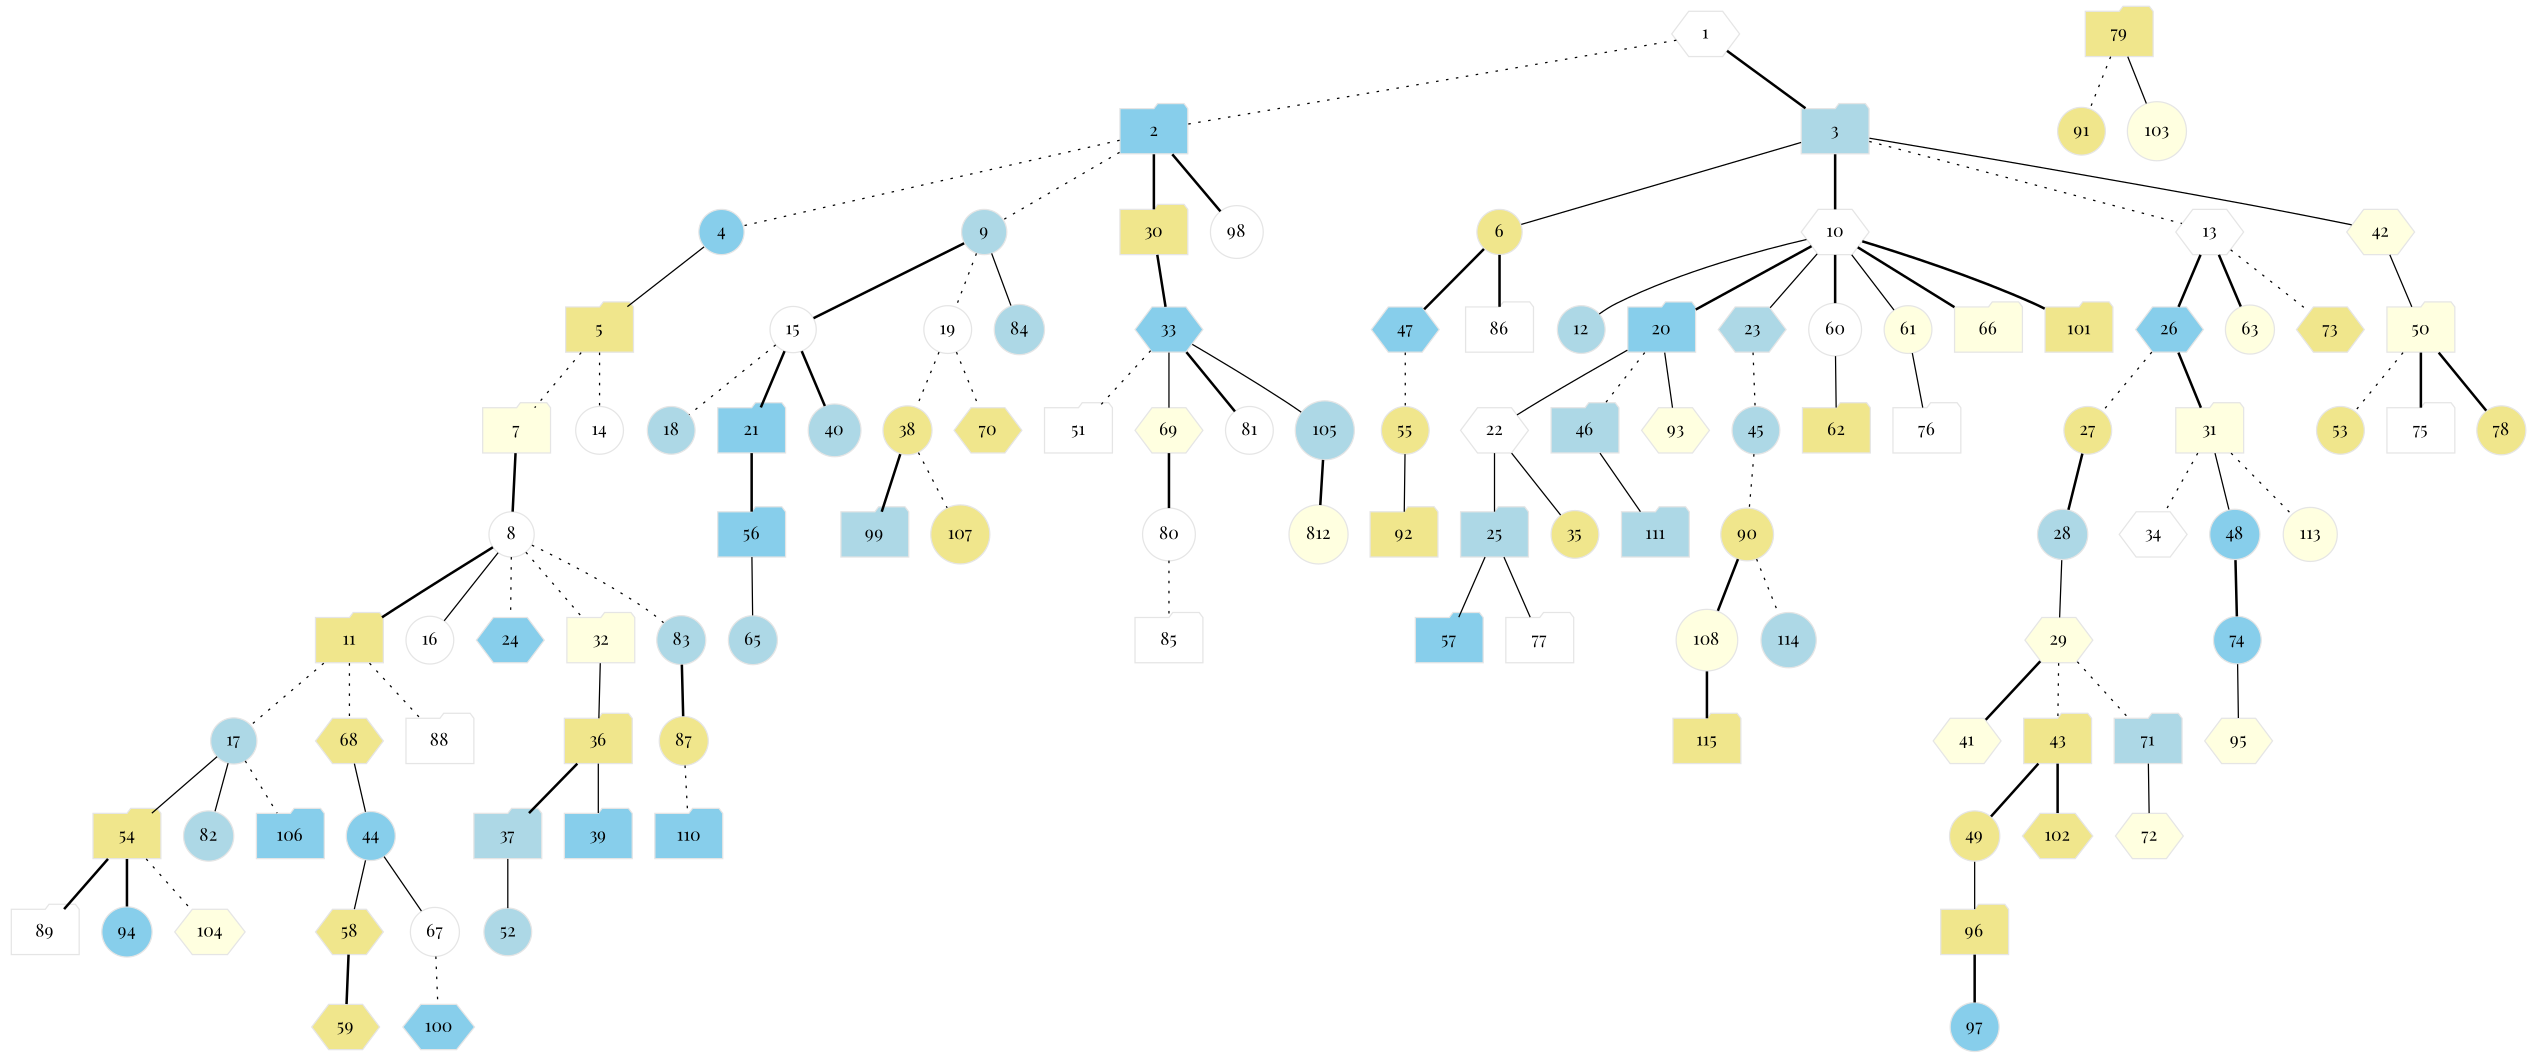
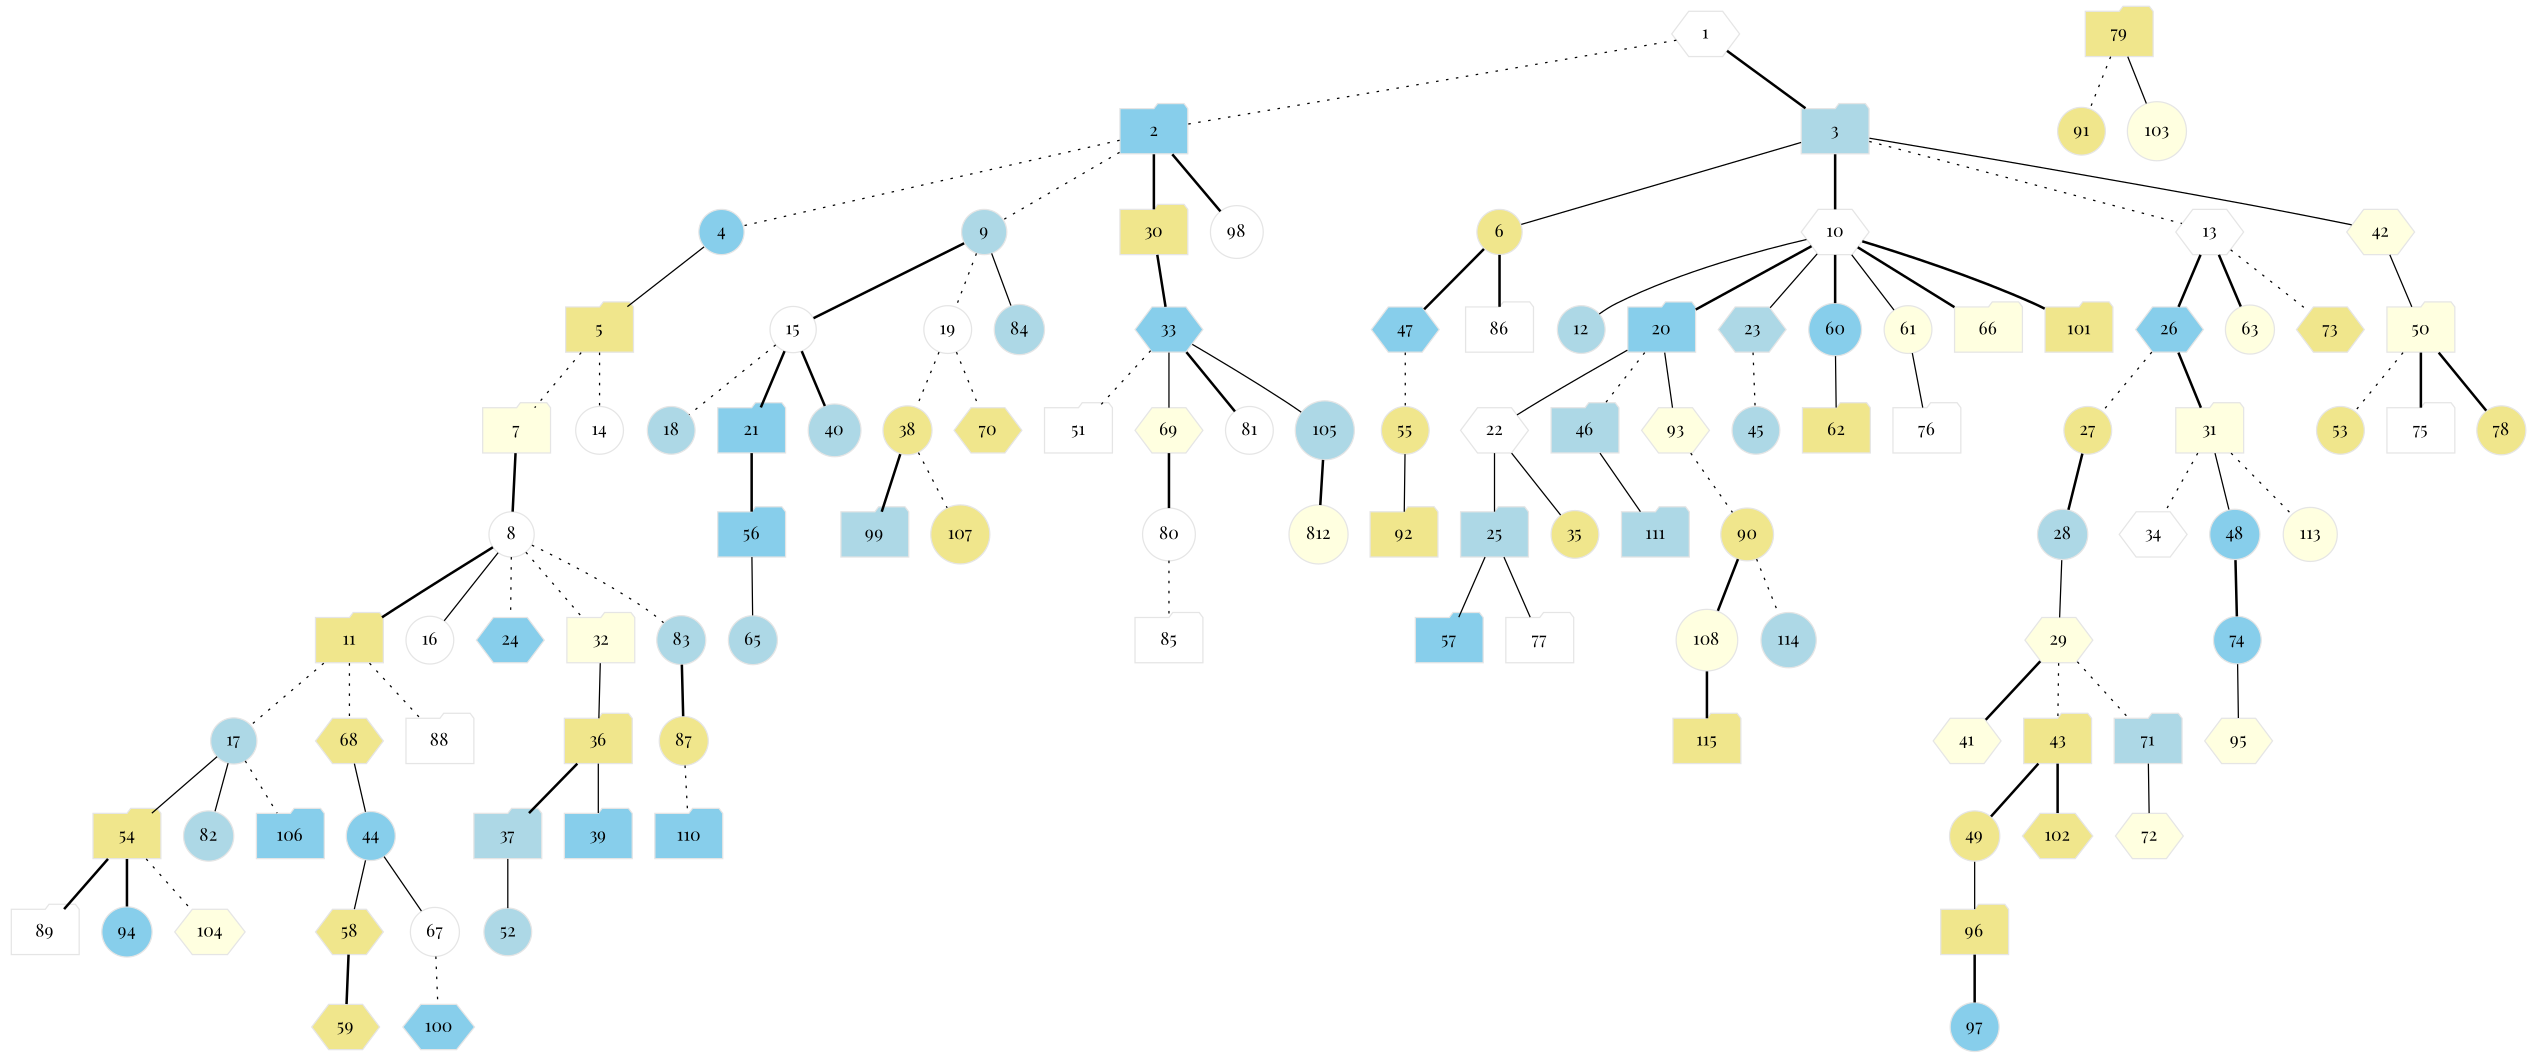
(1835, 330) -> (1835, 330)
(1752, 481) -> (1712, 483)
